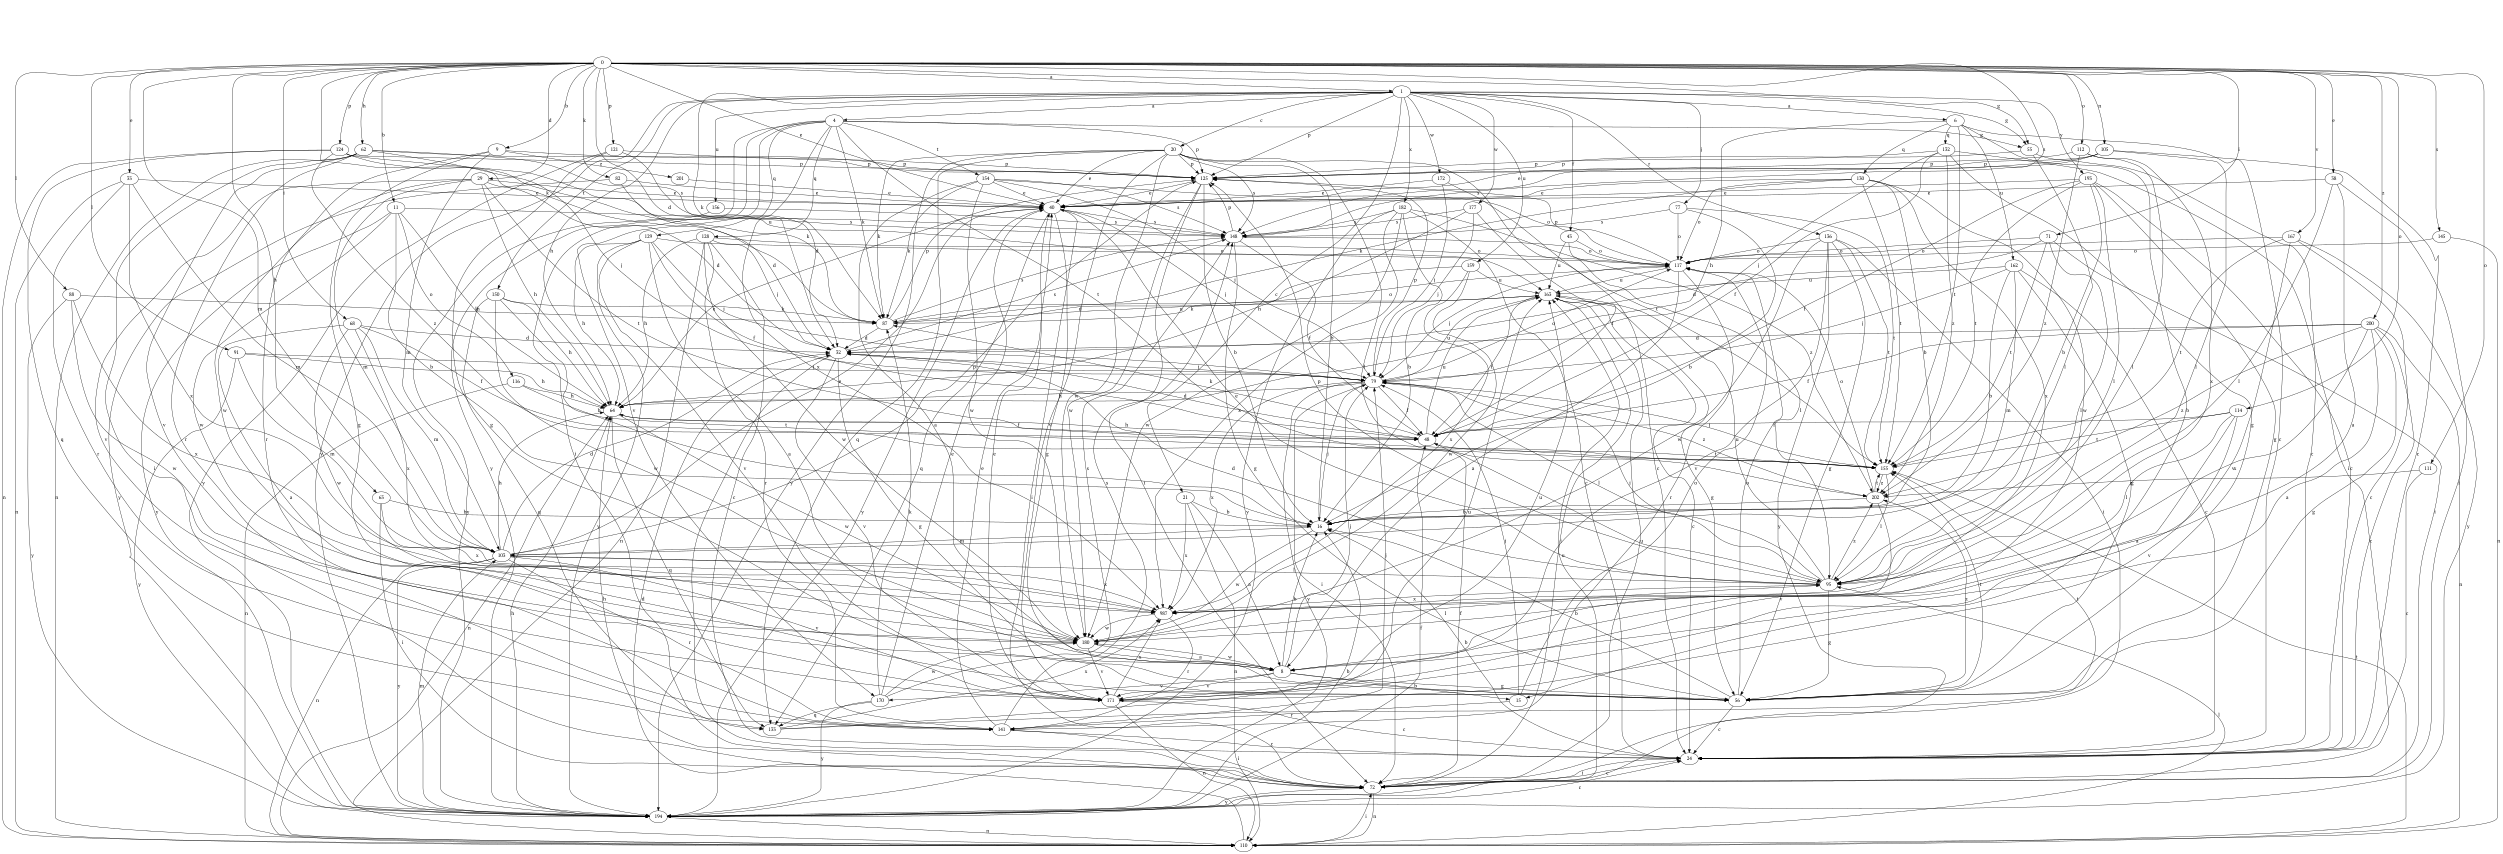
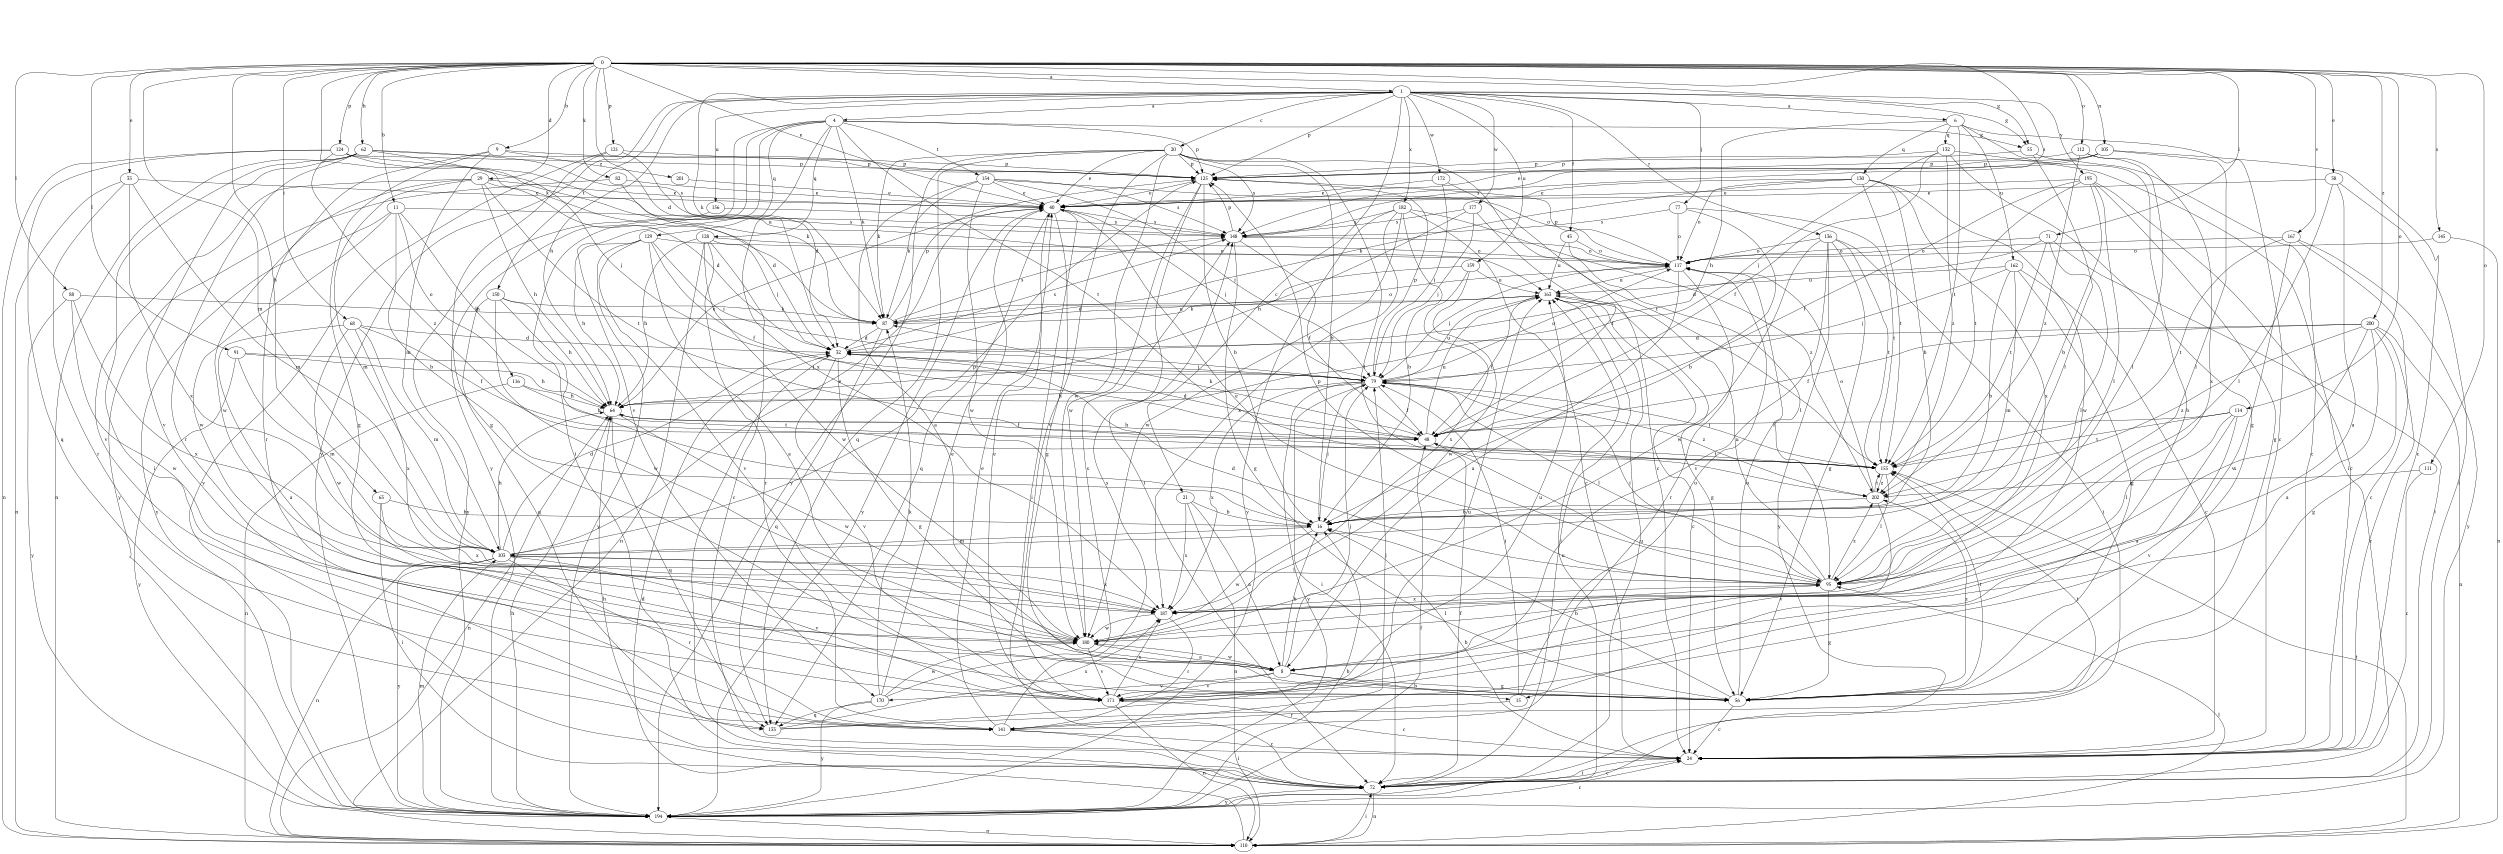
none -> (783, 509)
(1164, 614) -> (1164, 614)
